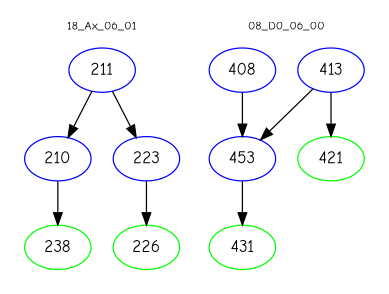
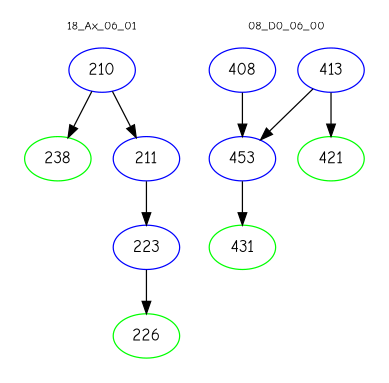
(83, 109) -> (121, 109)
